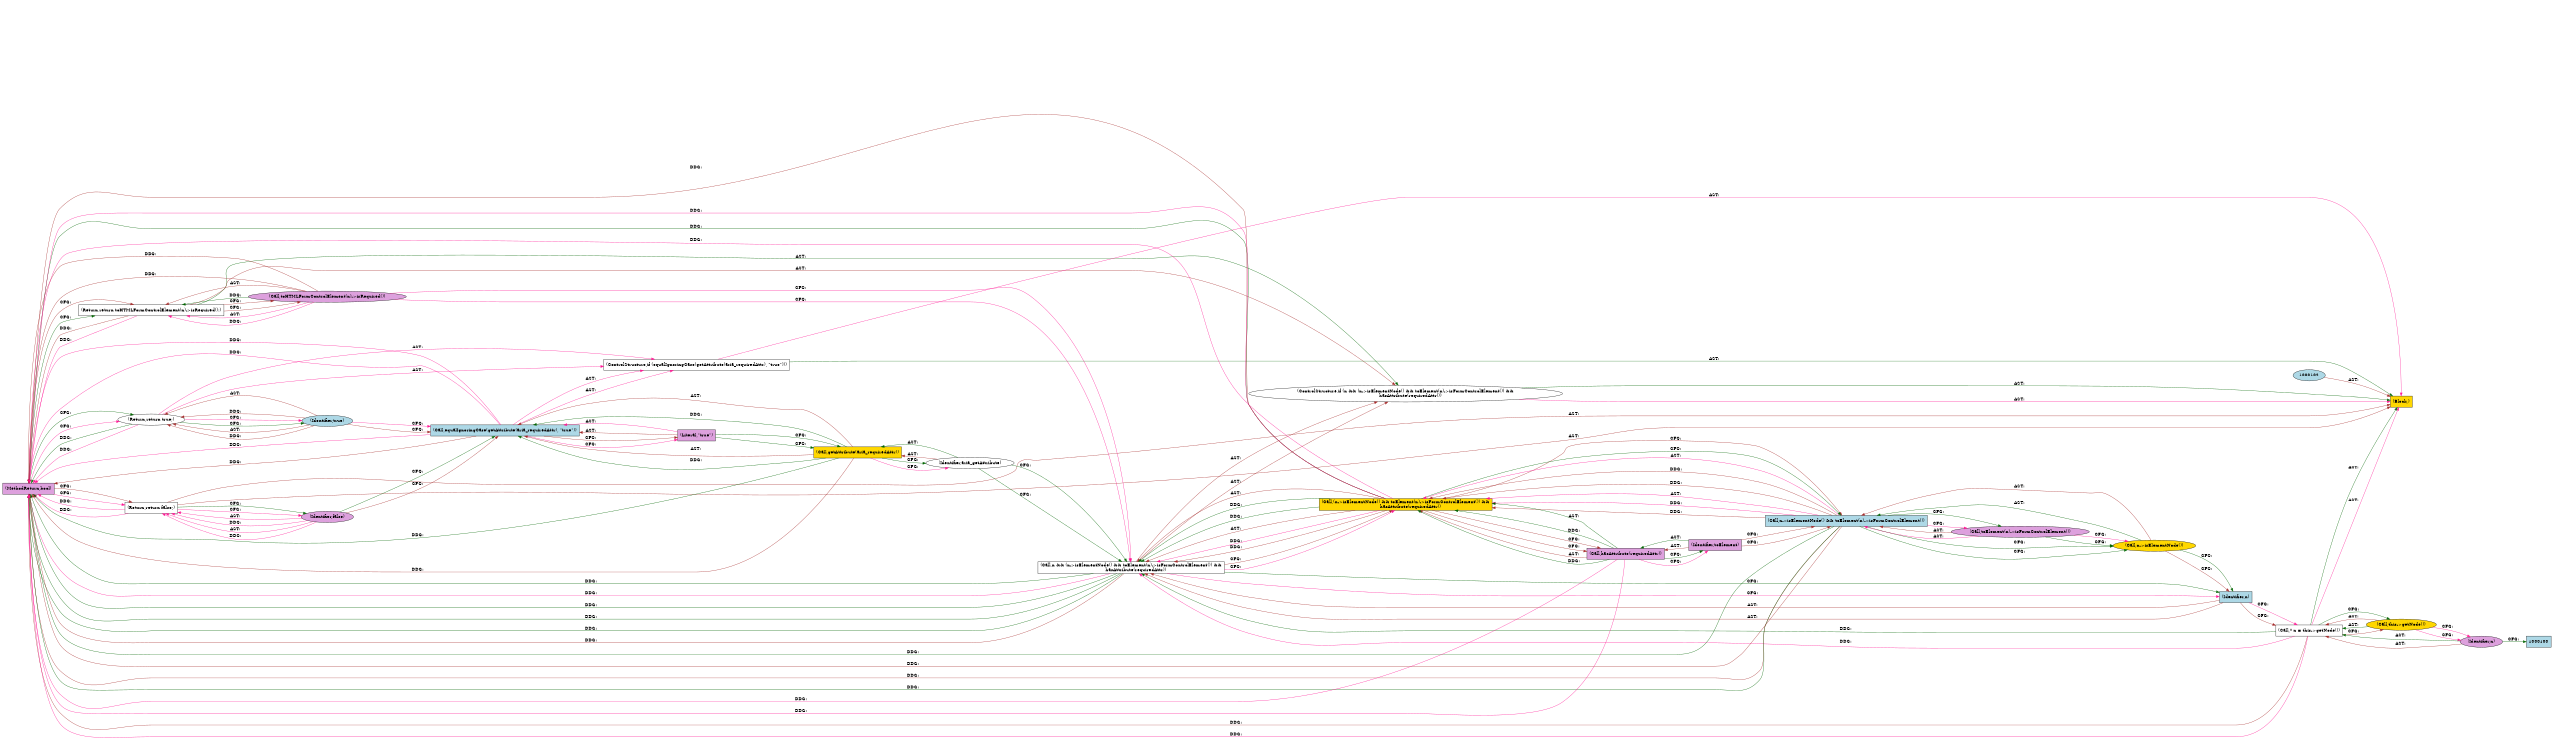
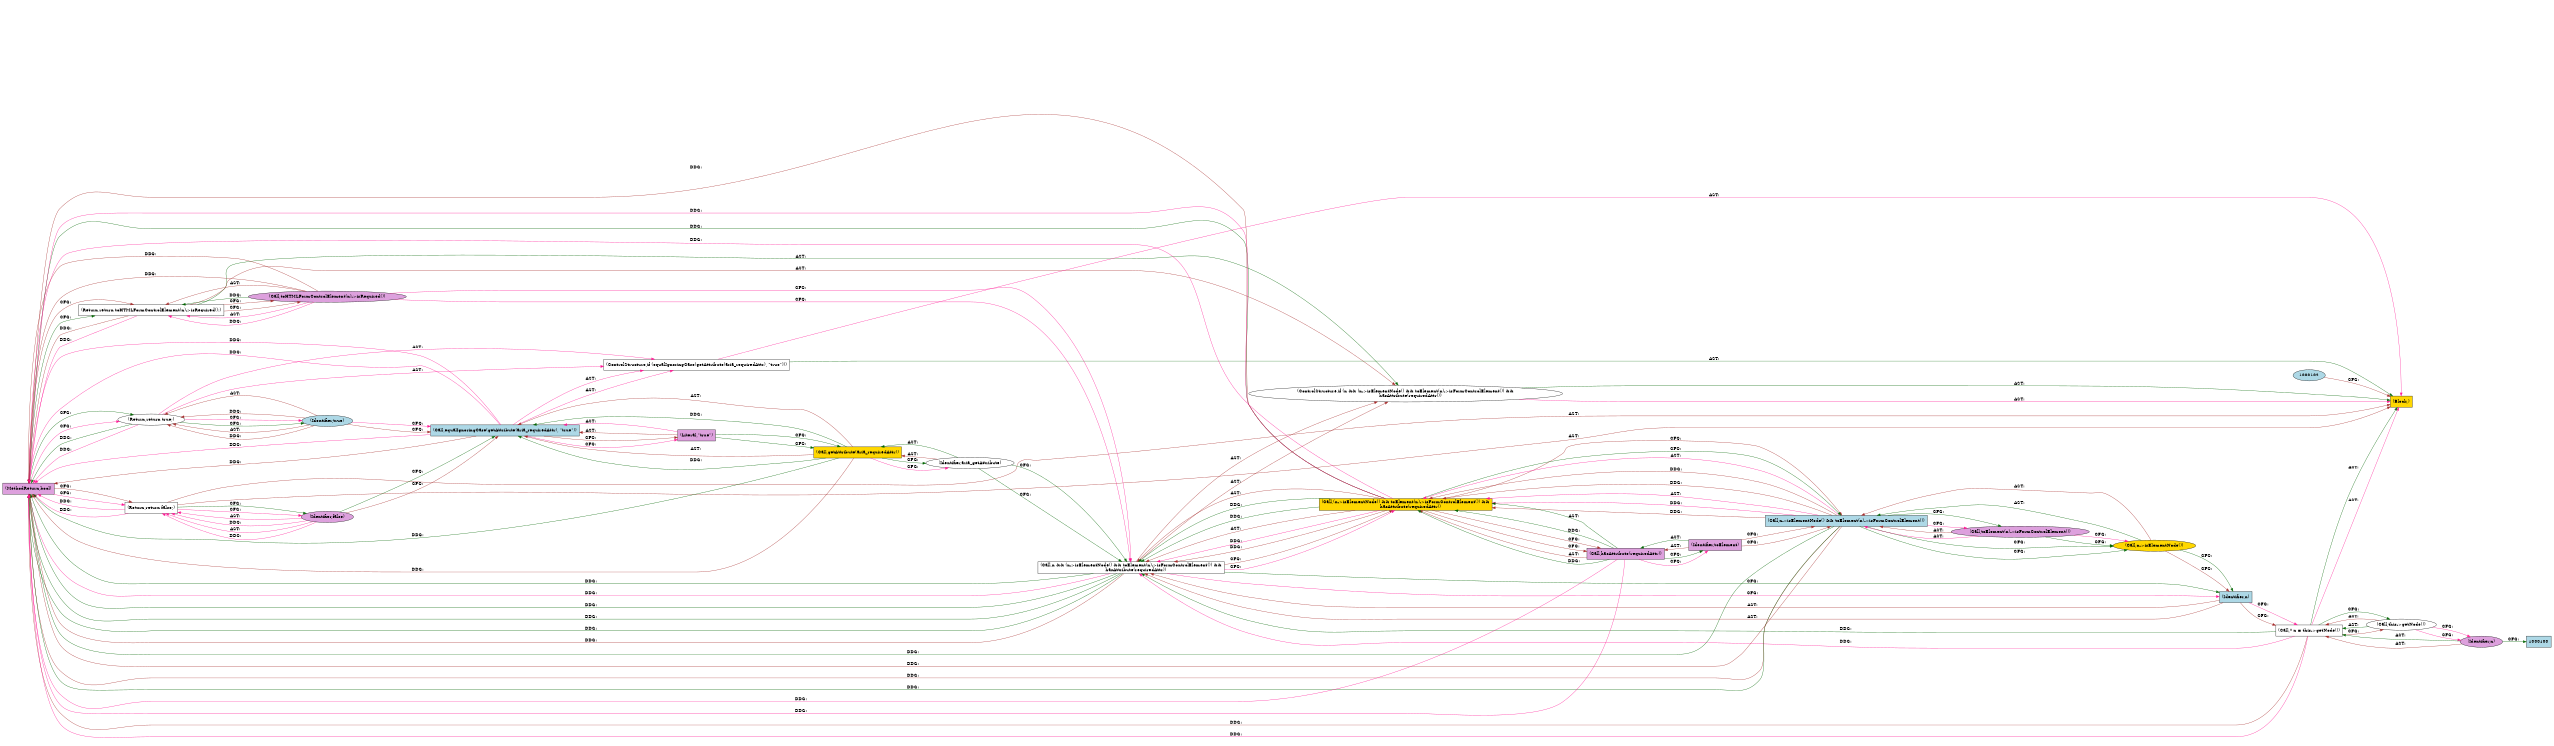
(2354, 380) -> (2354, 380)
(2401, 625) -> (2401, 625)
